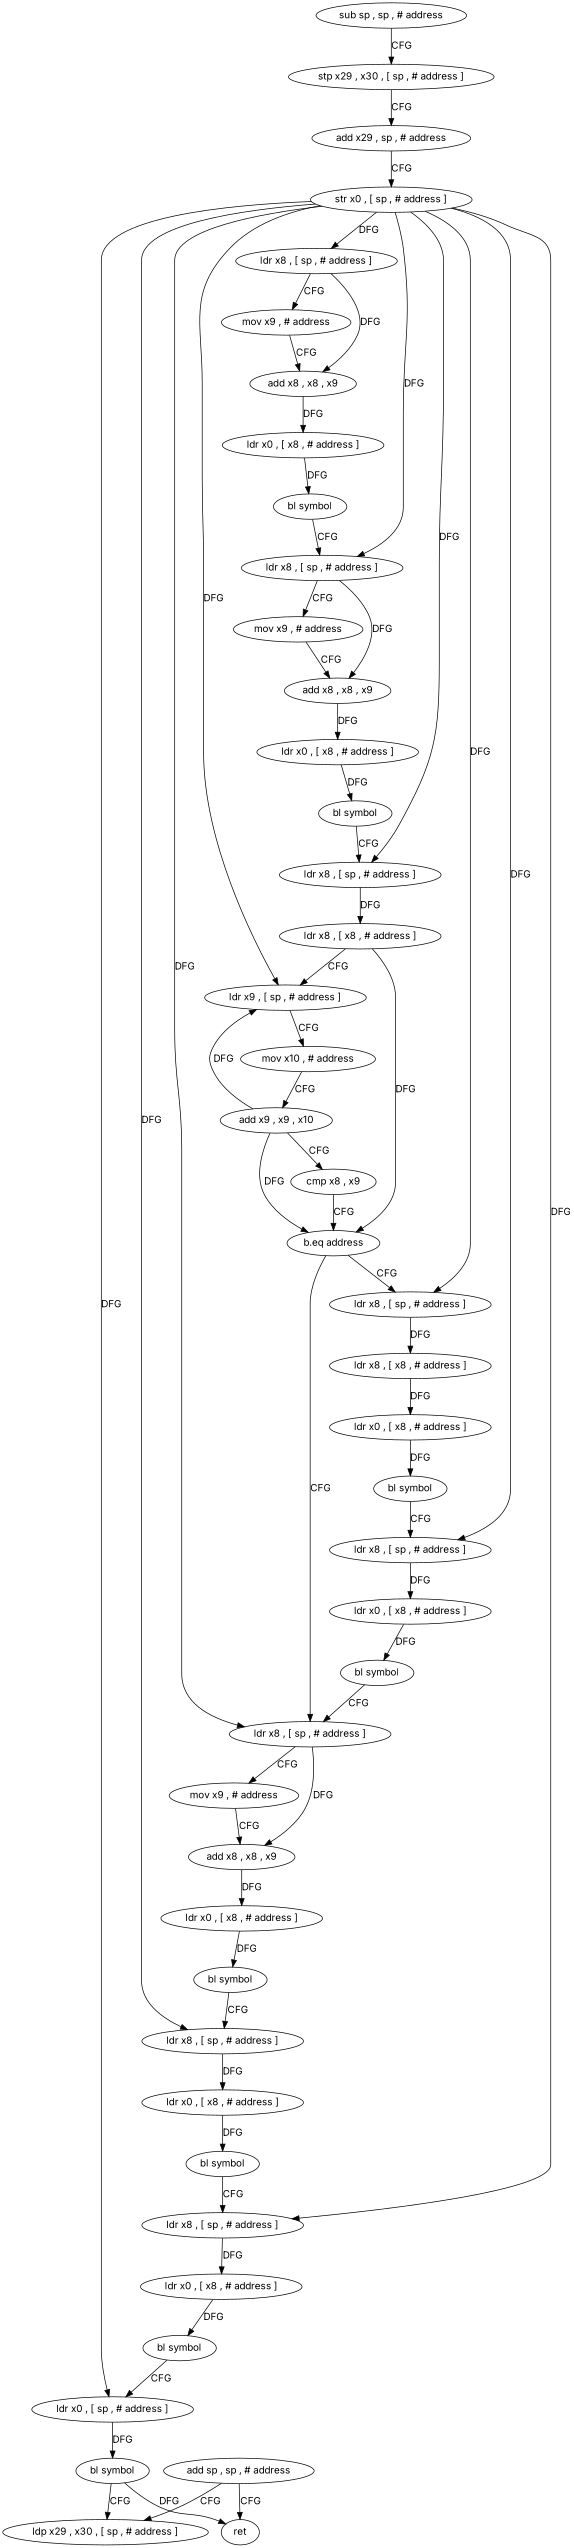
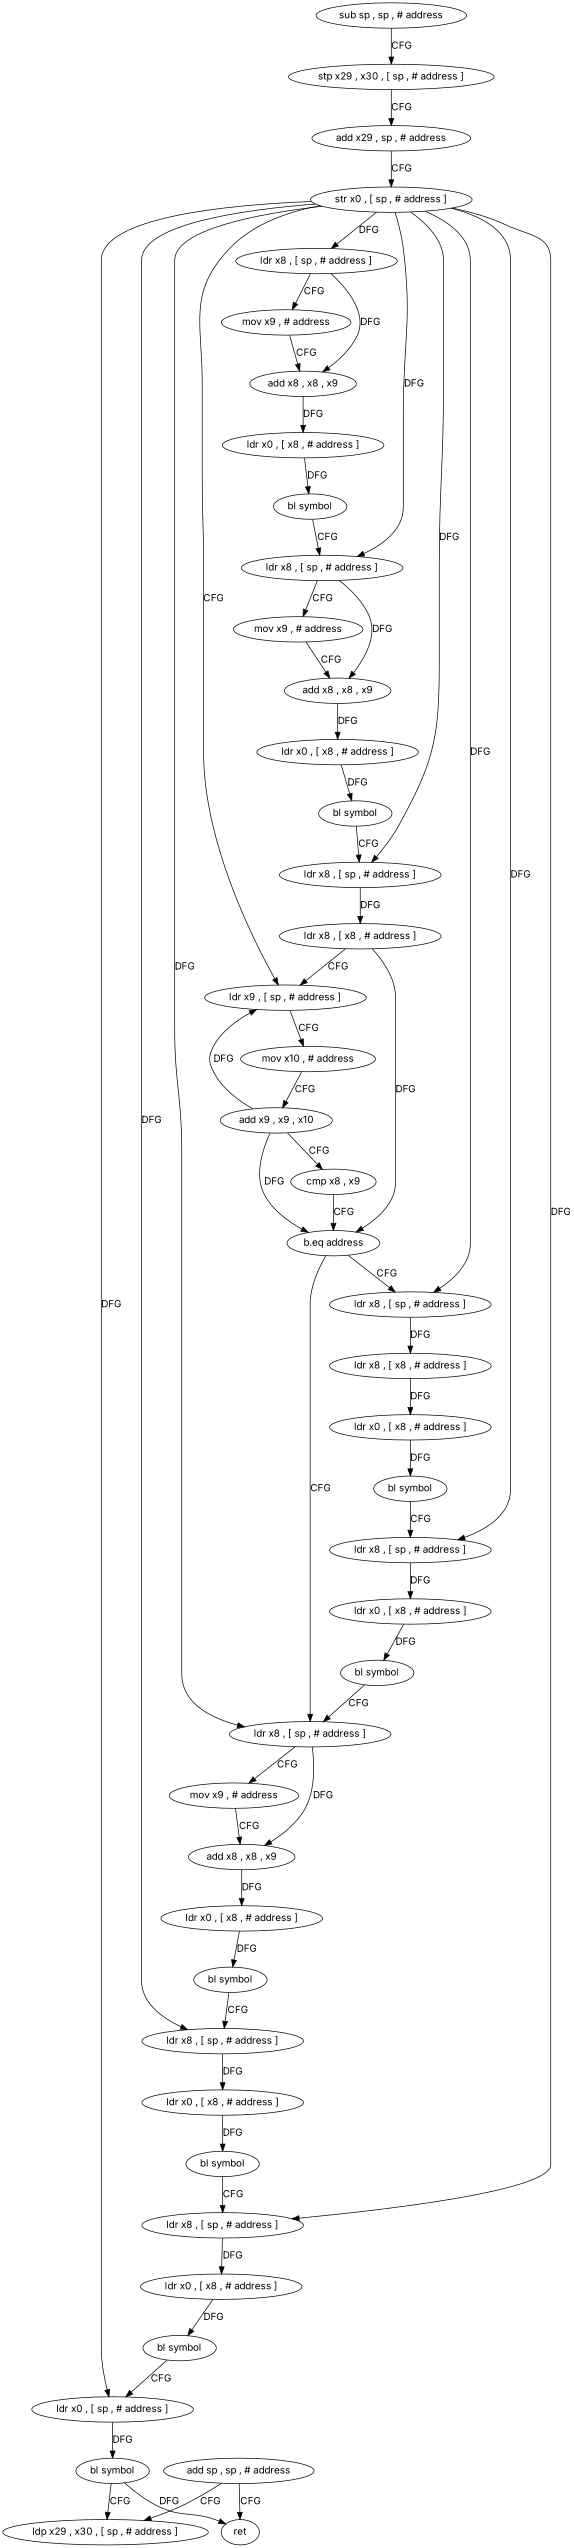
(214, 599) -> (214, 599)
